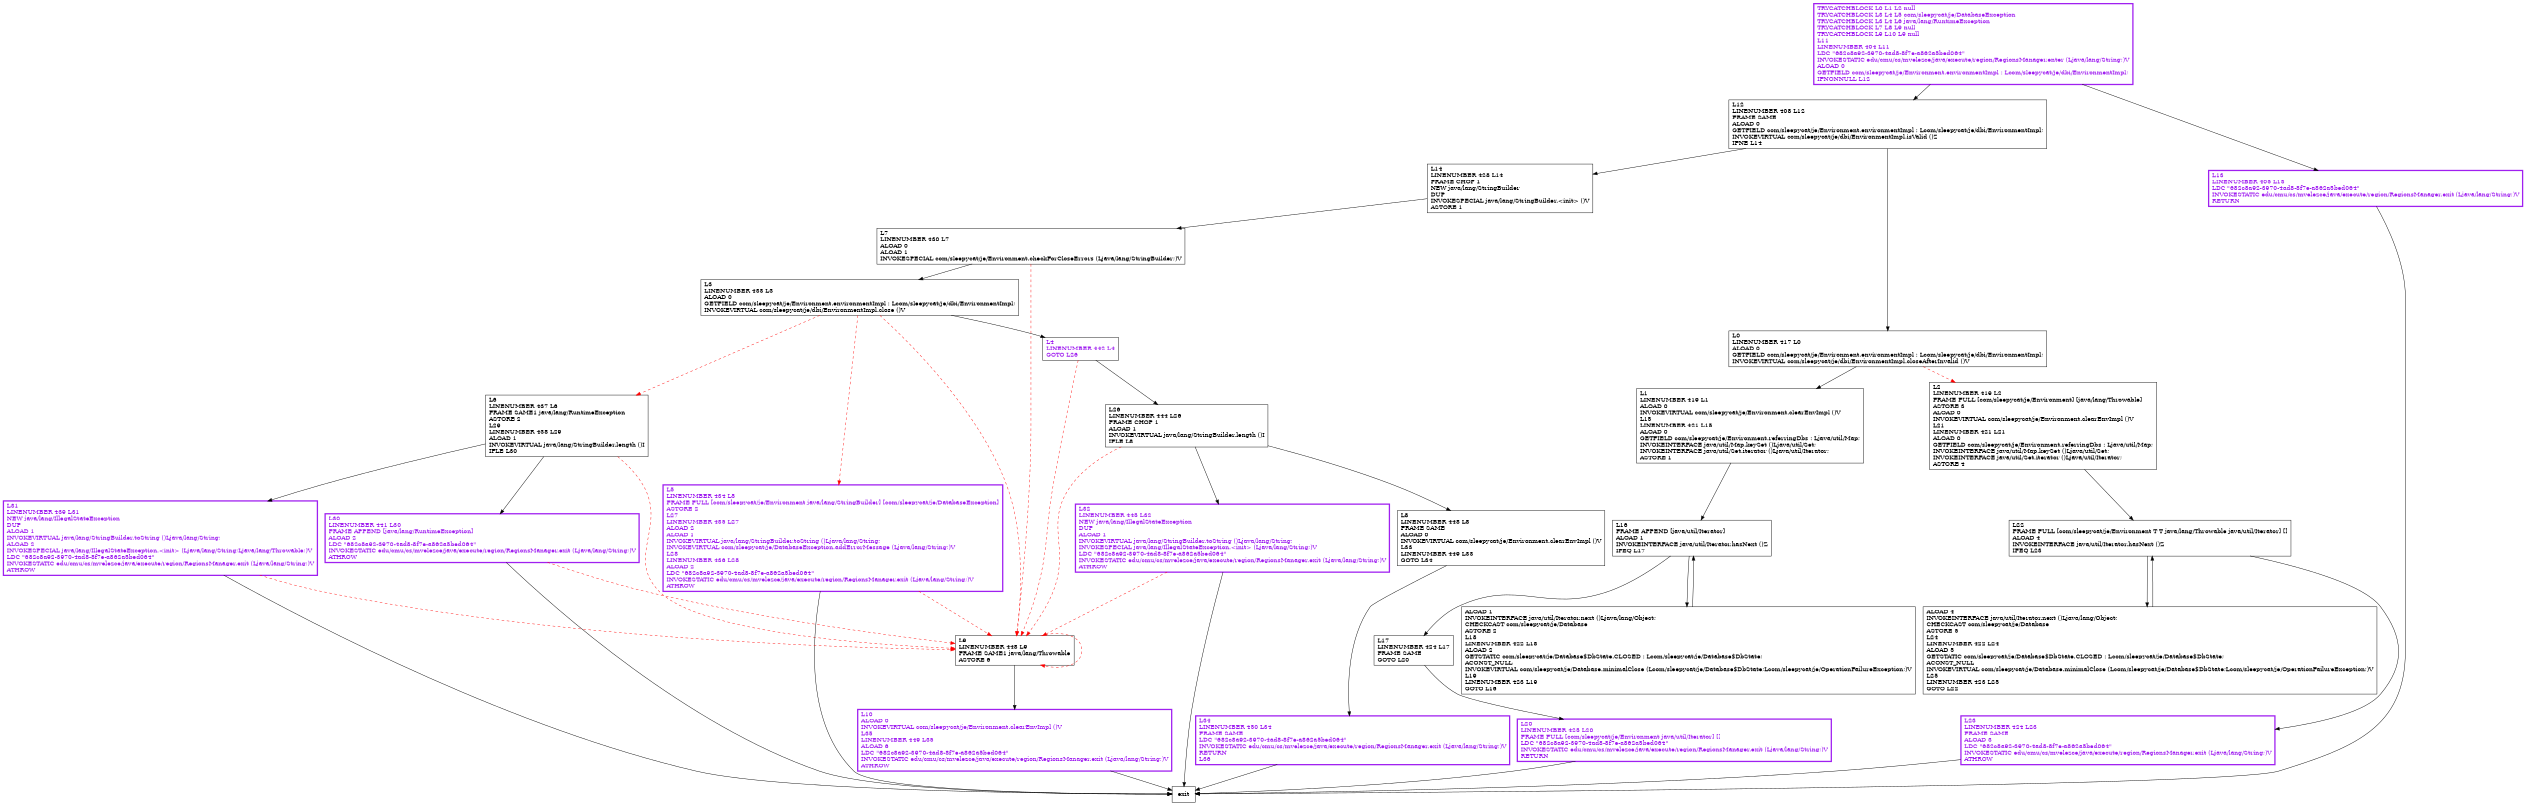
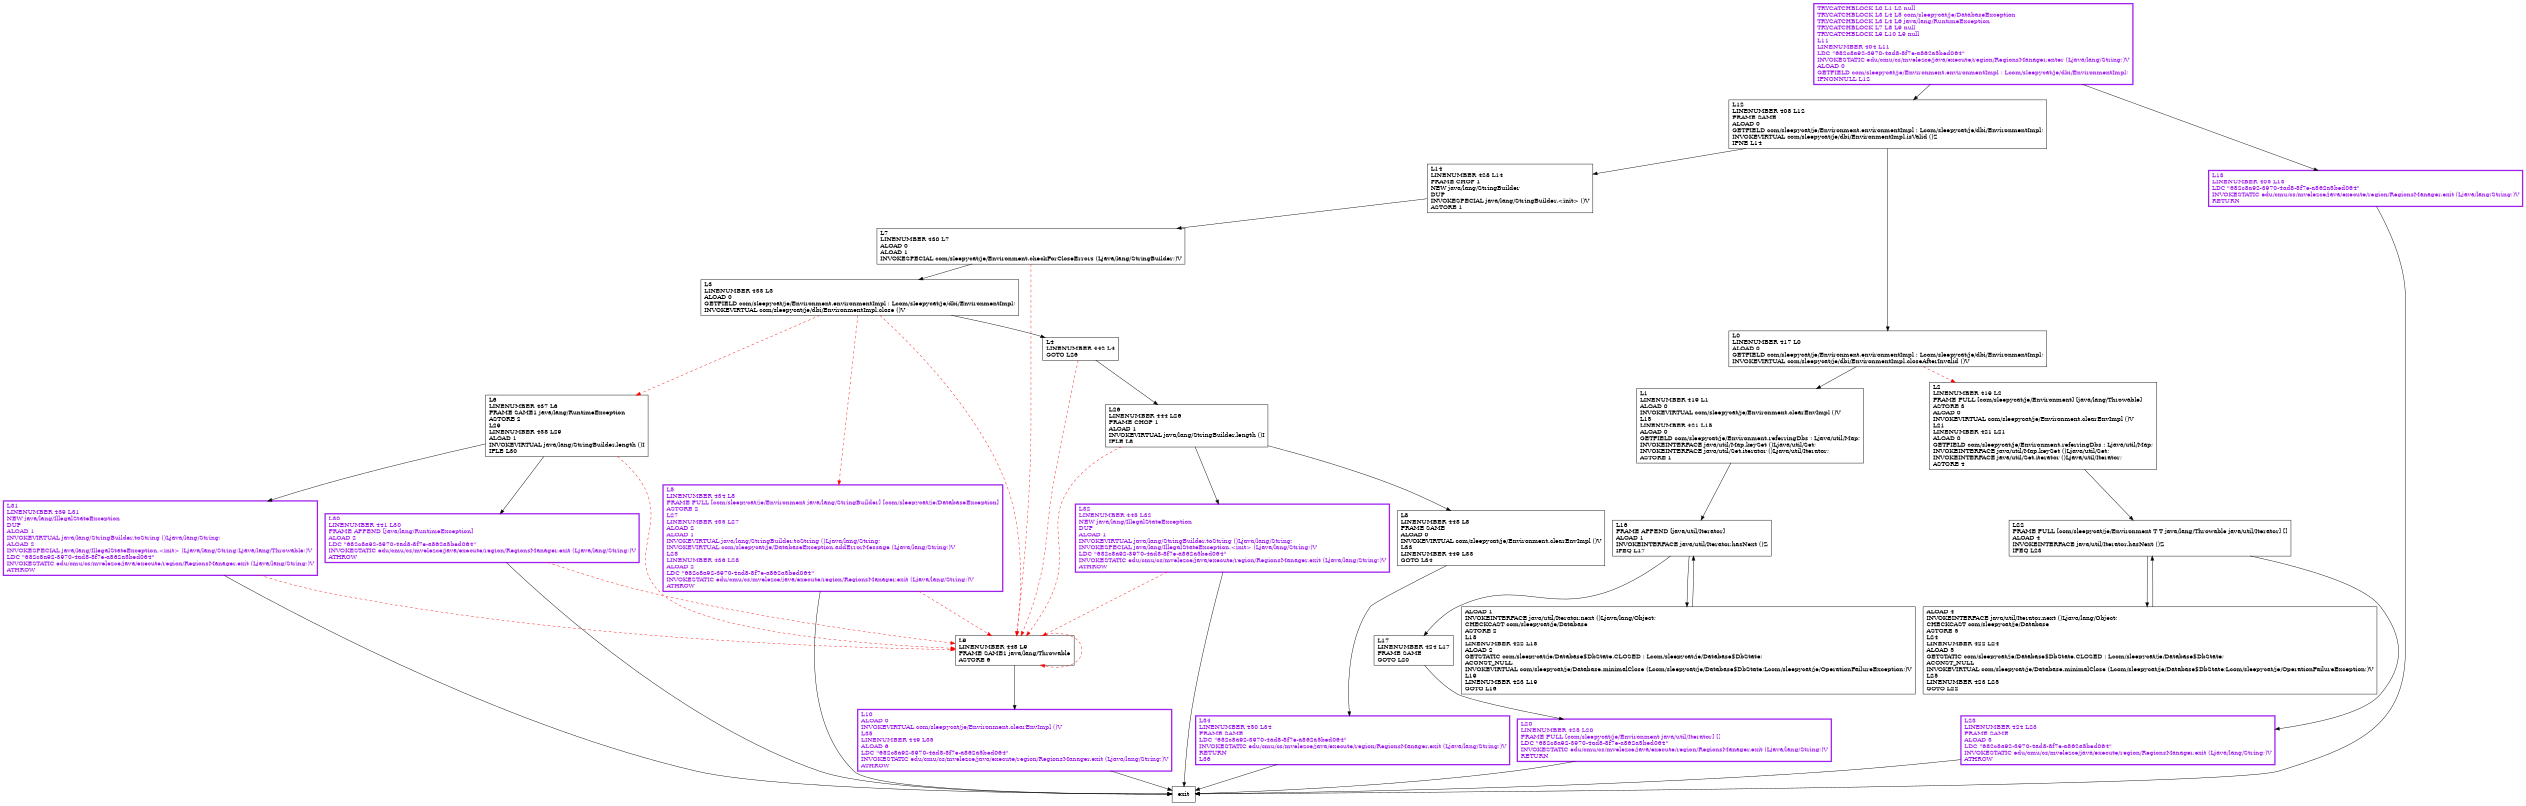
(1081, 349) -> (1081, 349)
